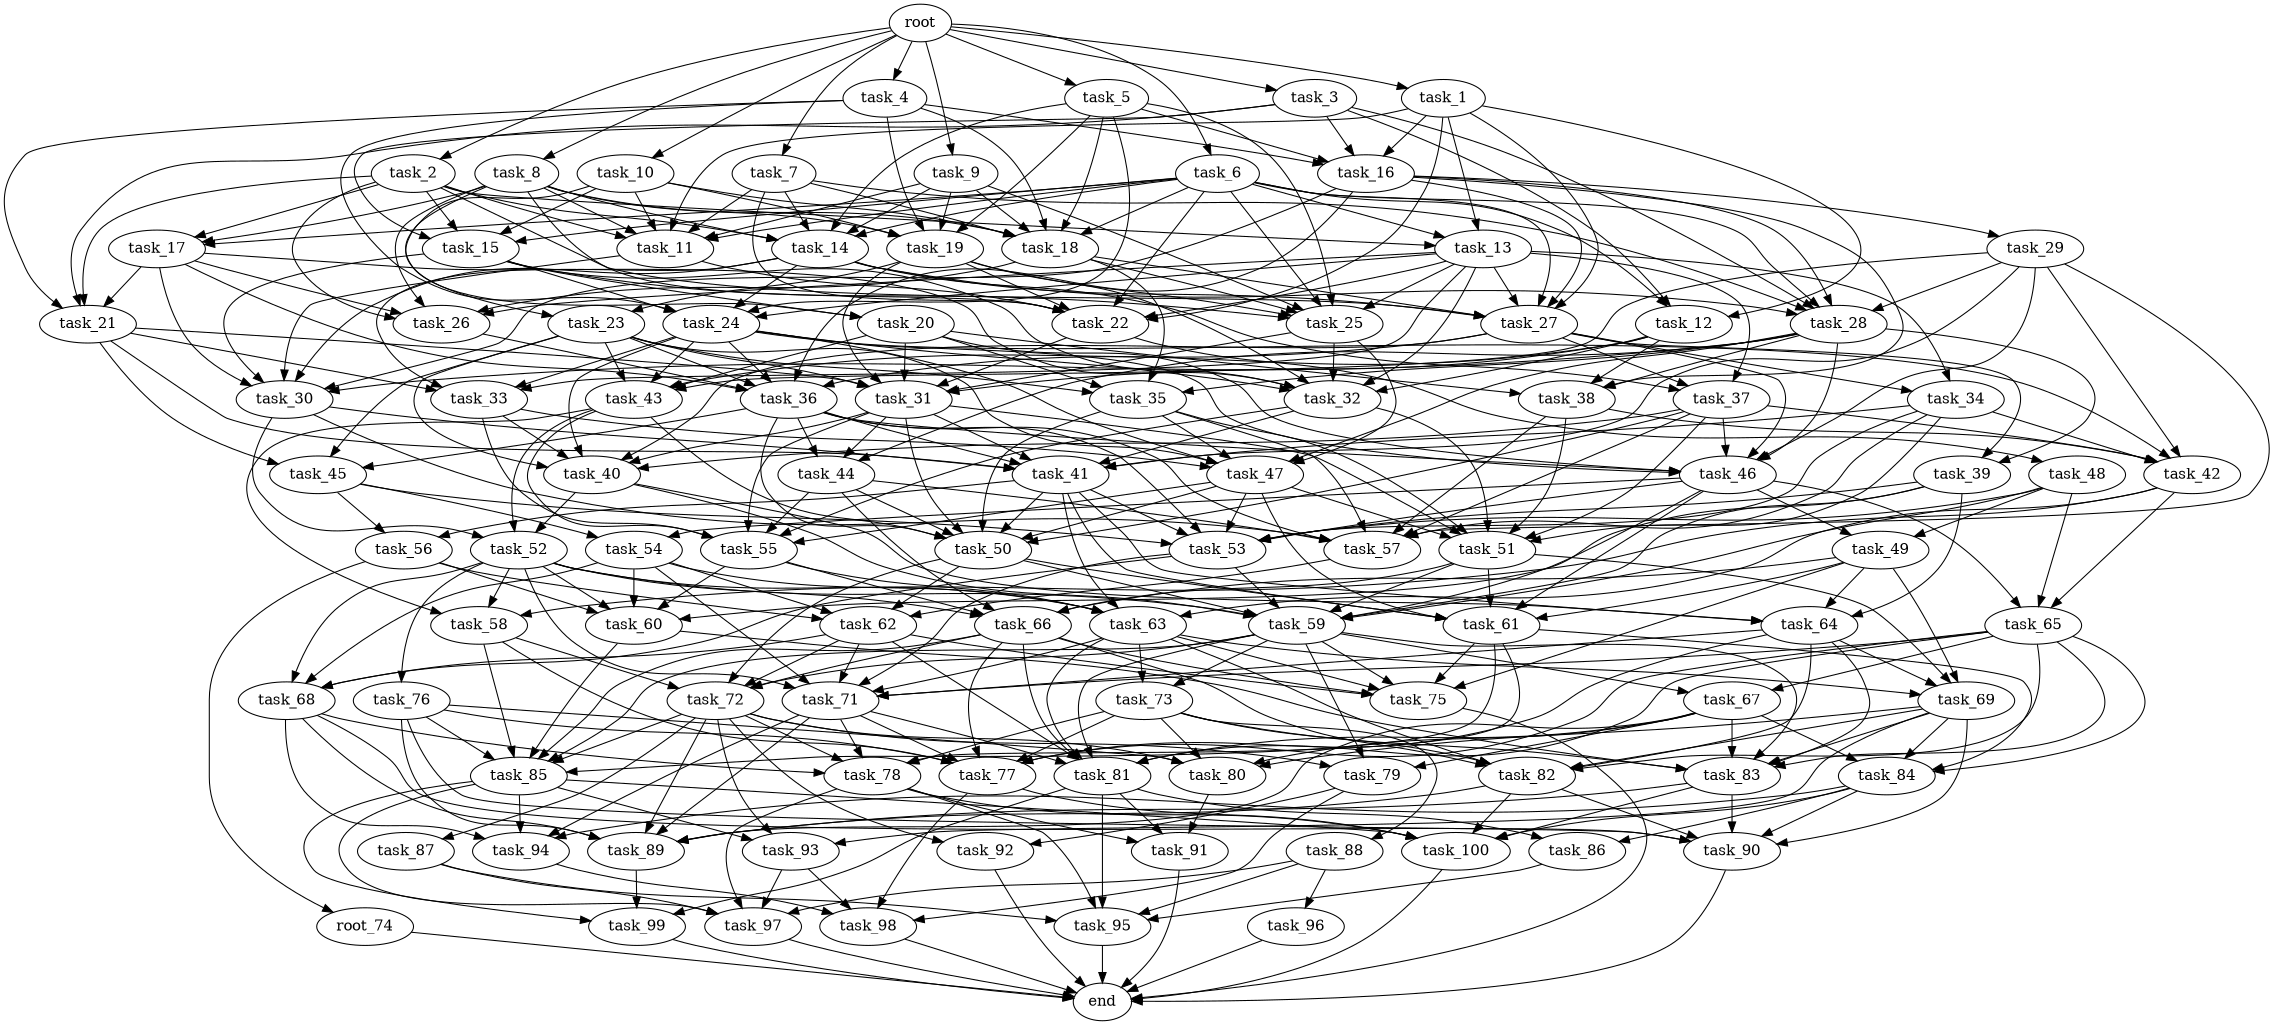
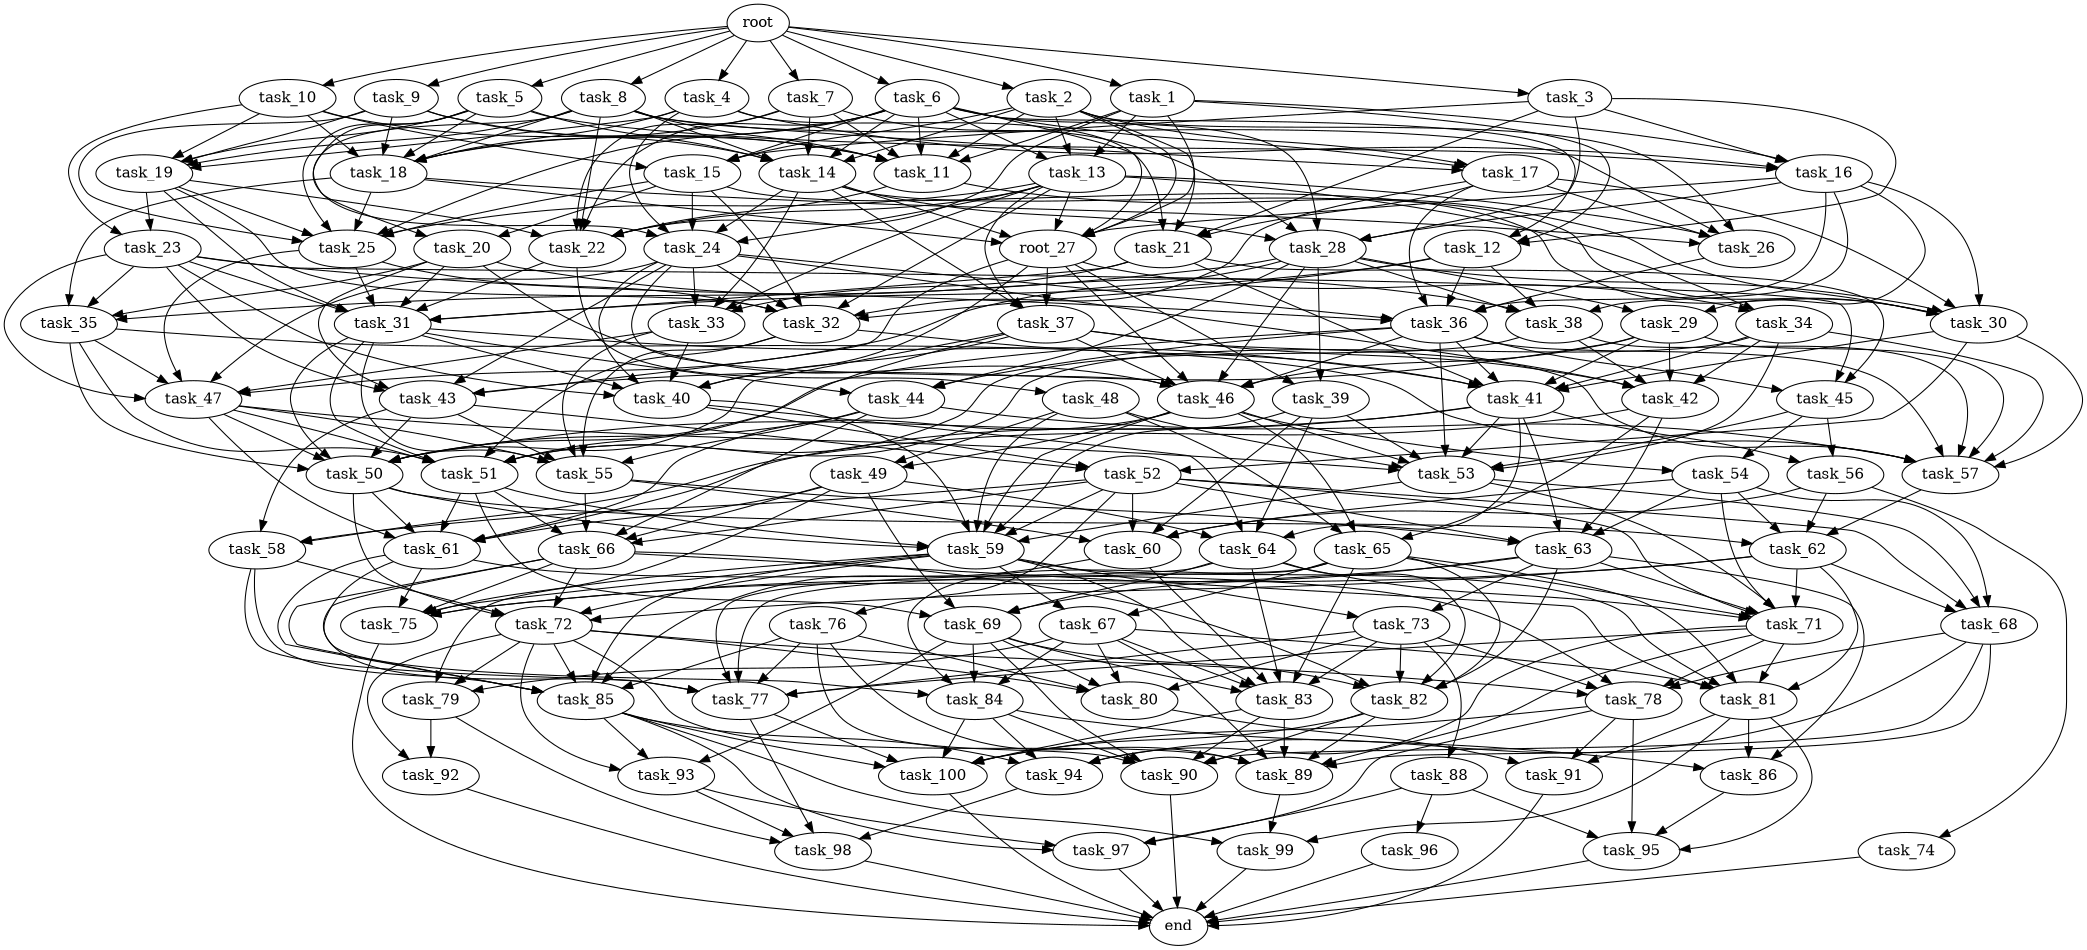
(1942, 285) -> (1492, 282)
(1529, 324) -> (1048, 249)
(1048, 694) -> (1821, 593)
(406, 851) -> none
(365, 927) -> (1907, 851)
